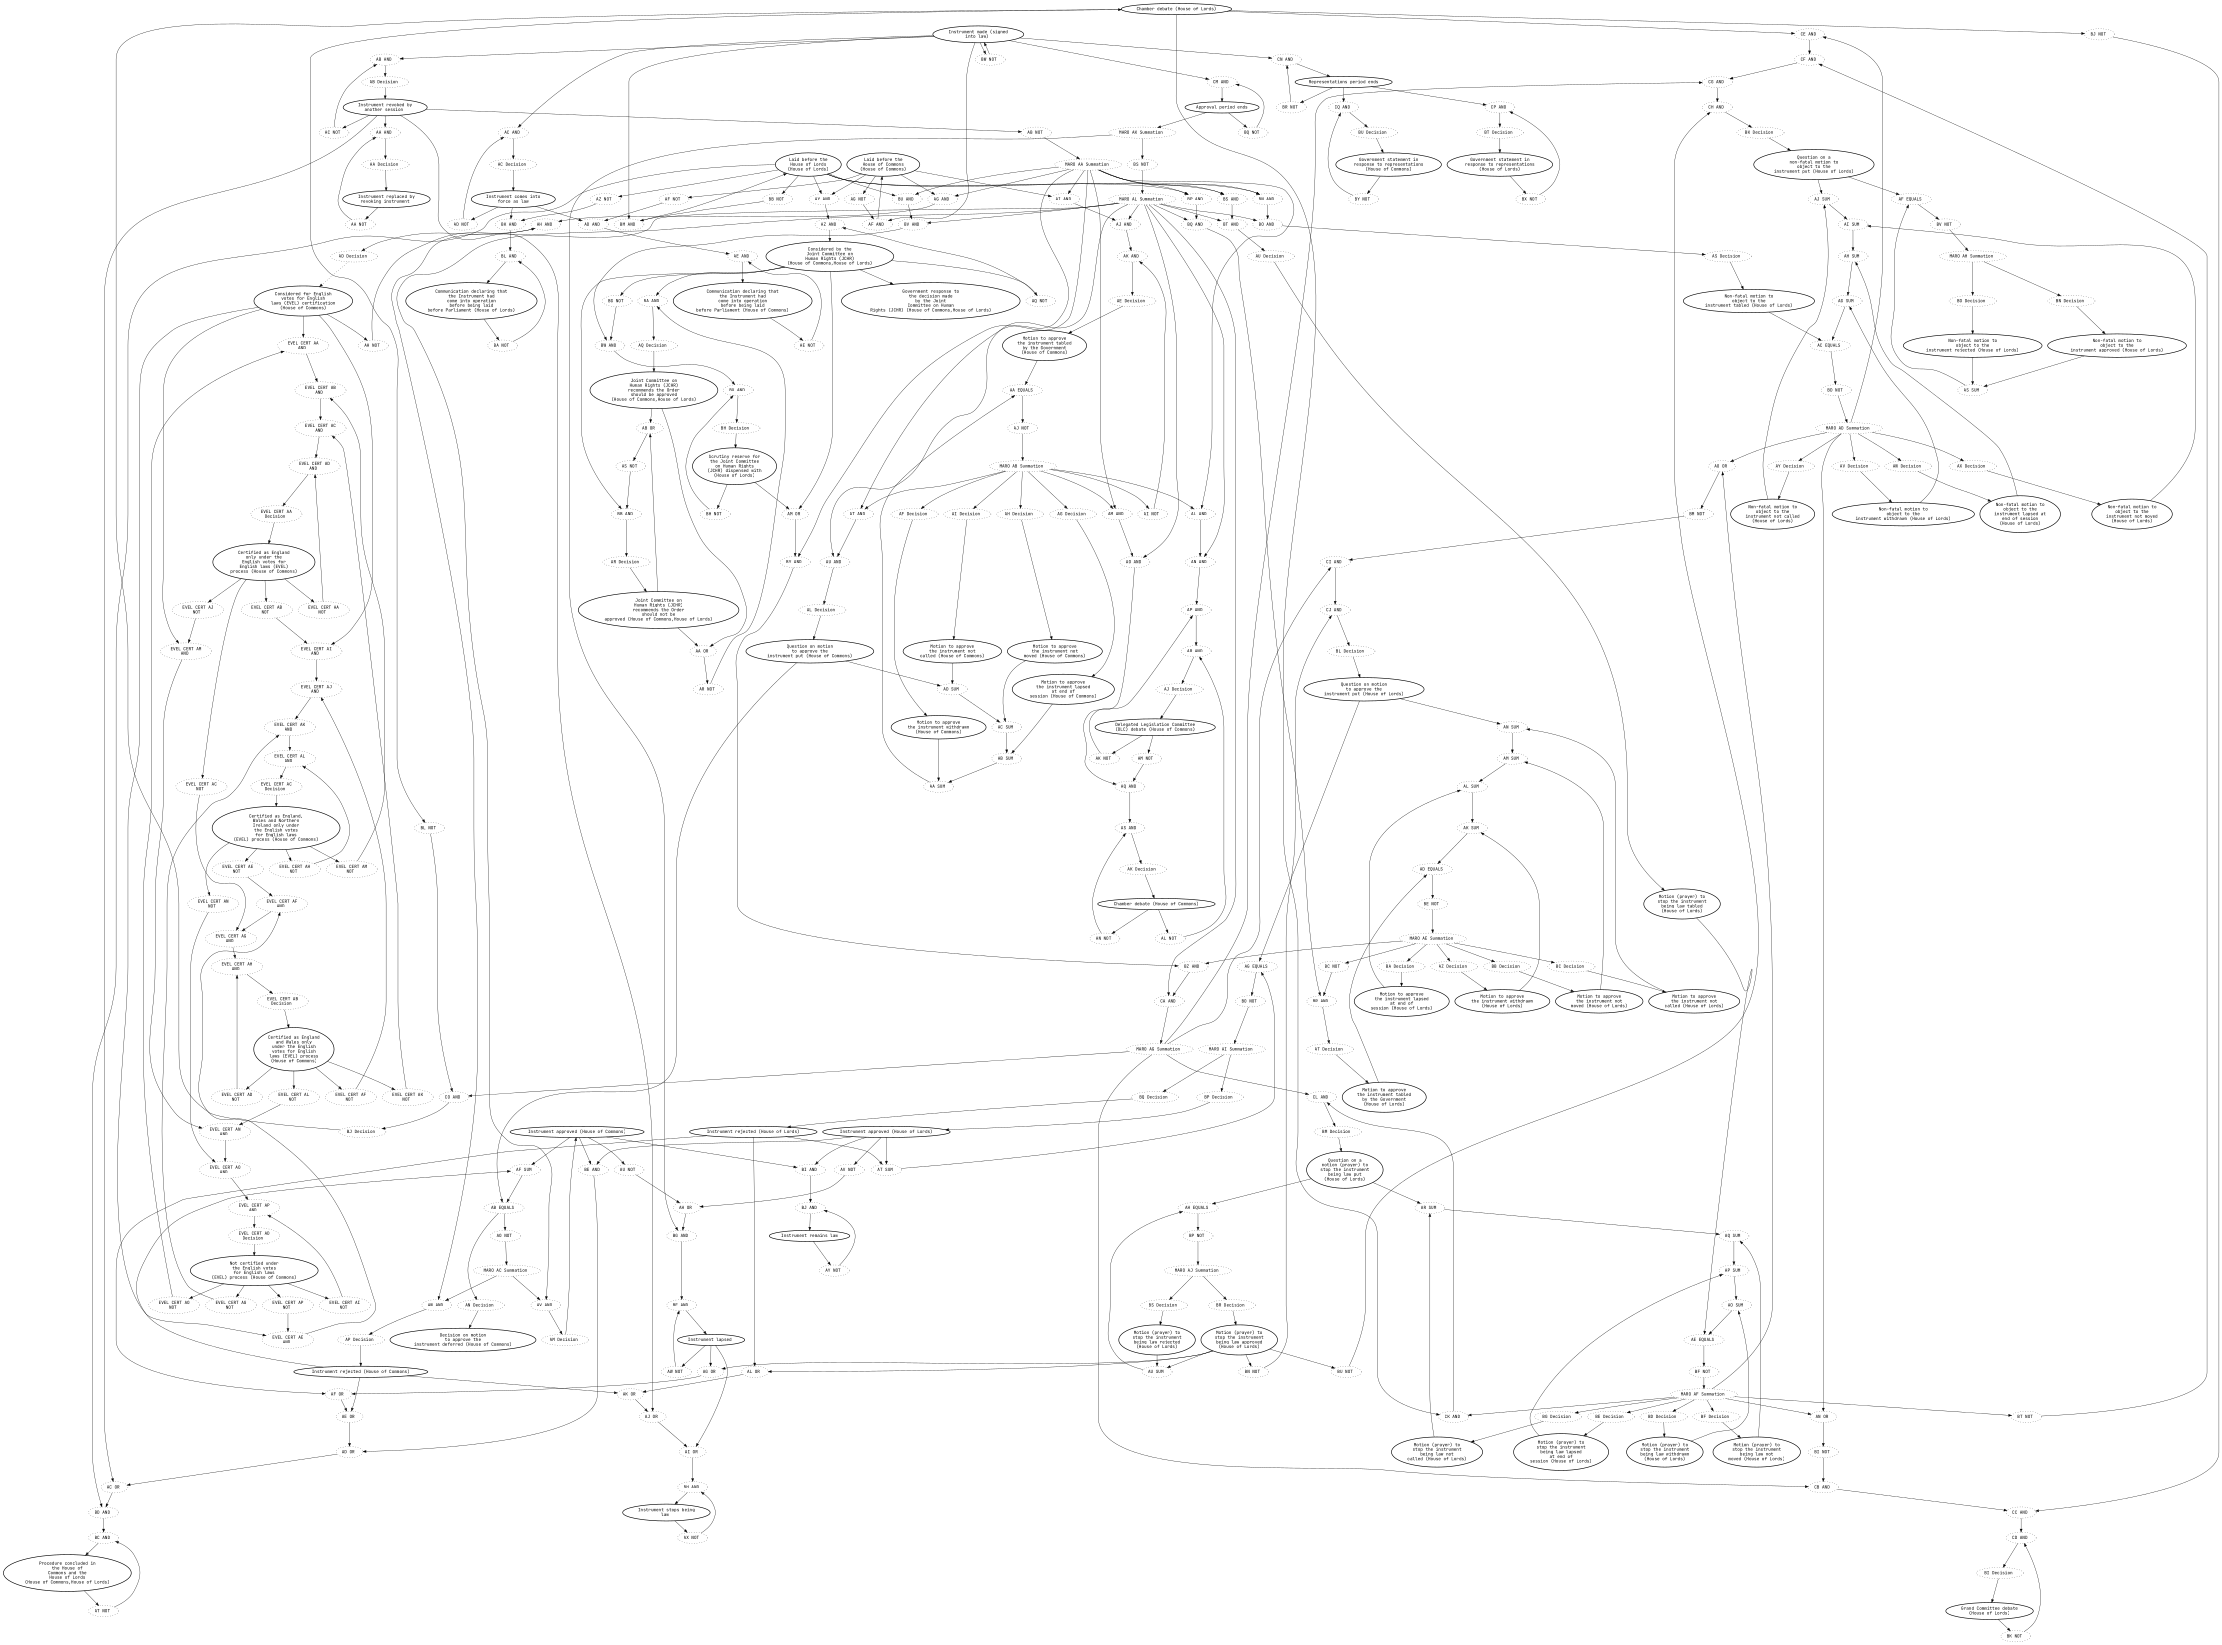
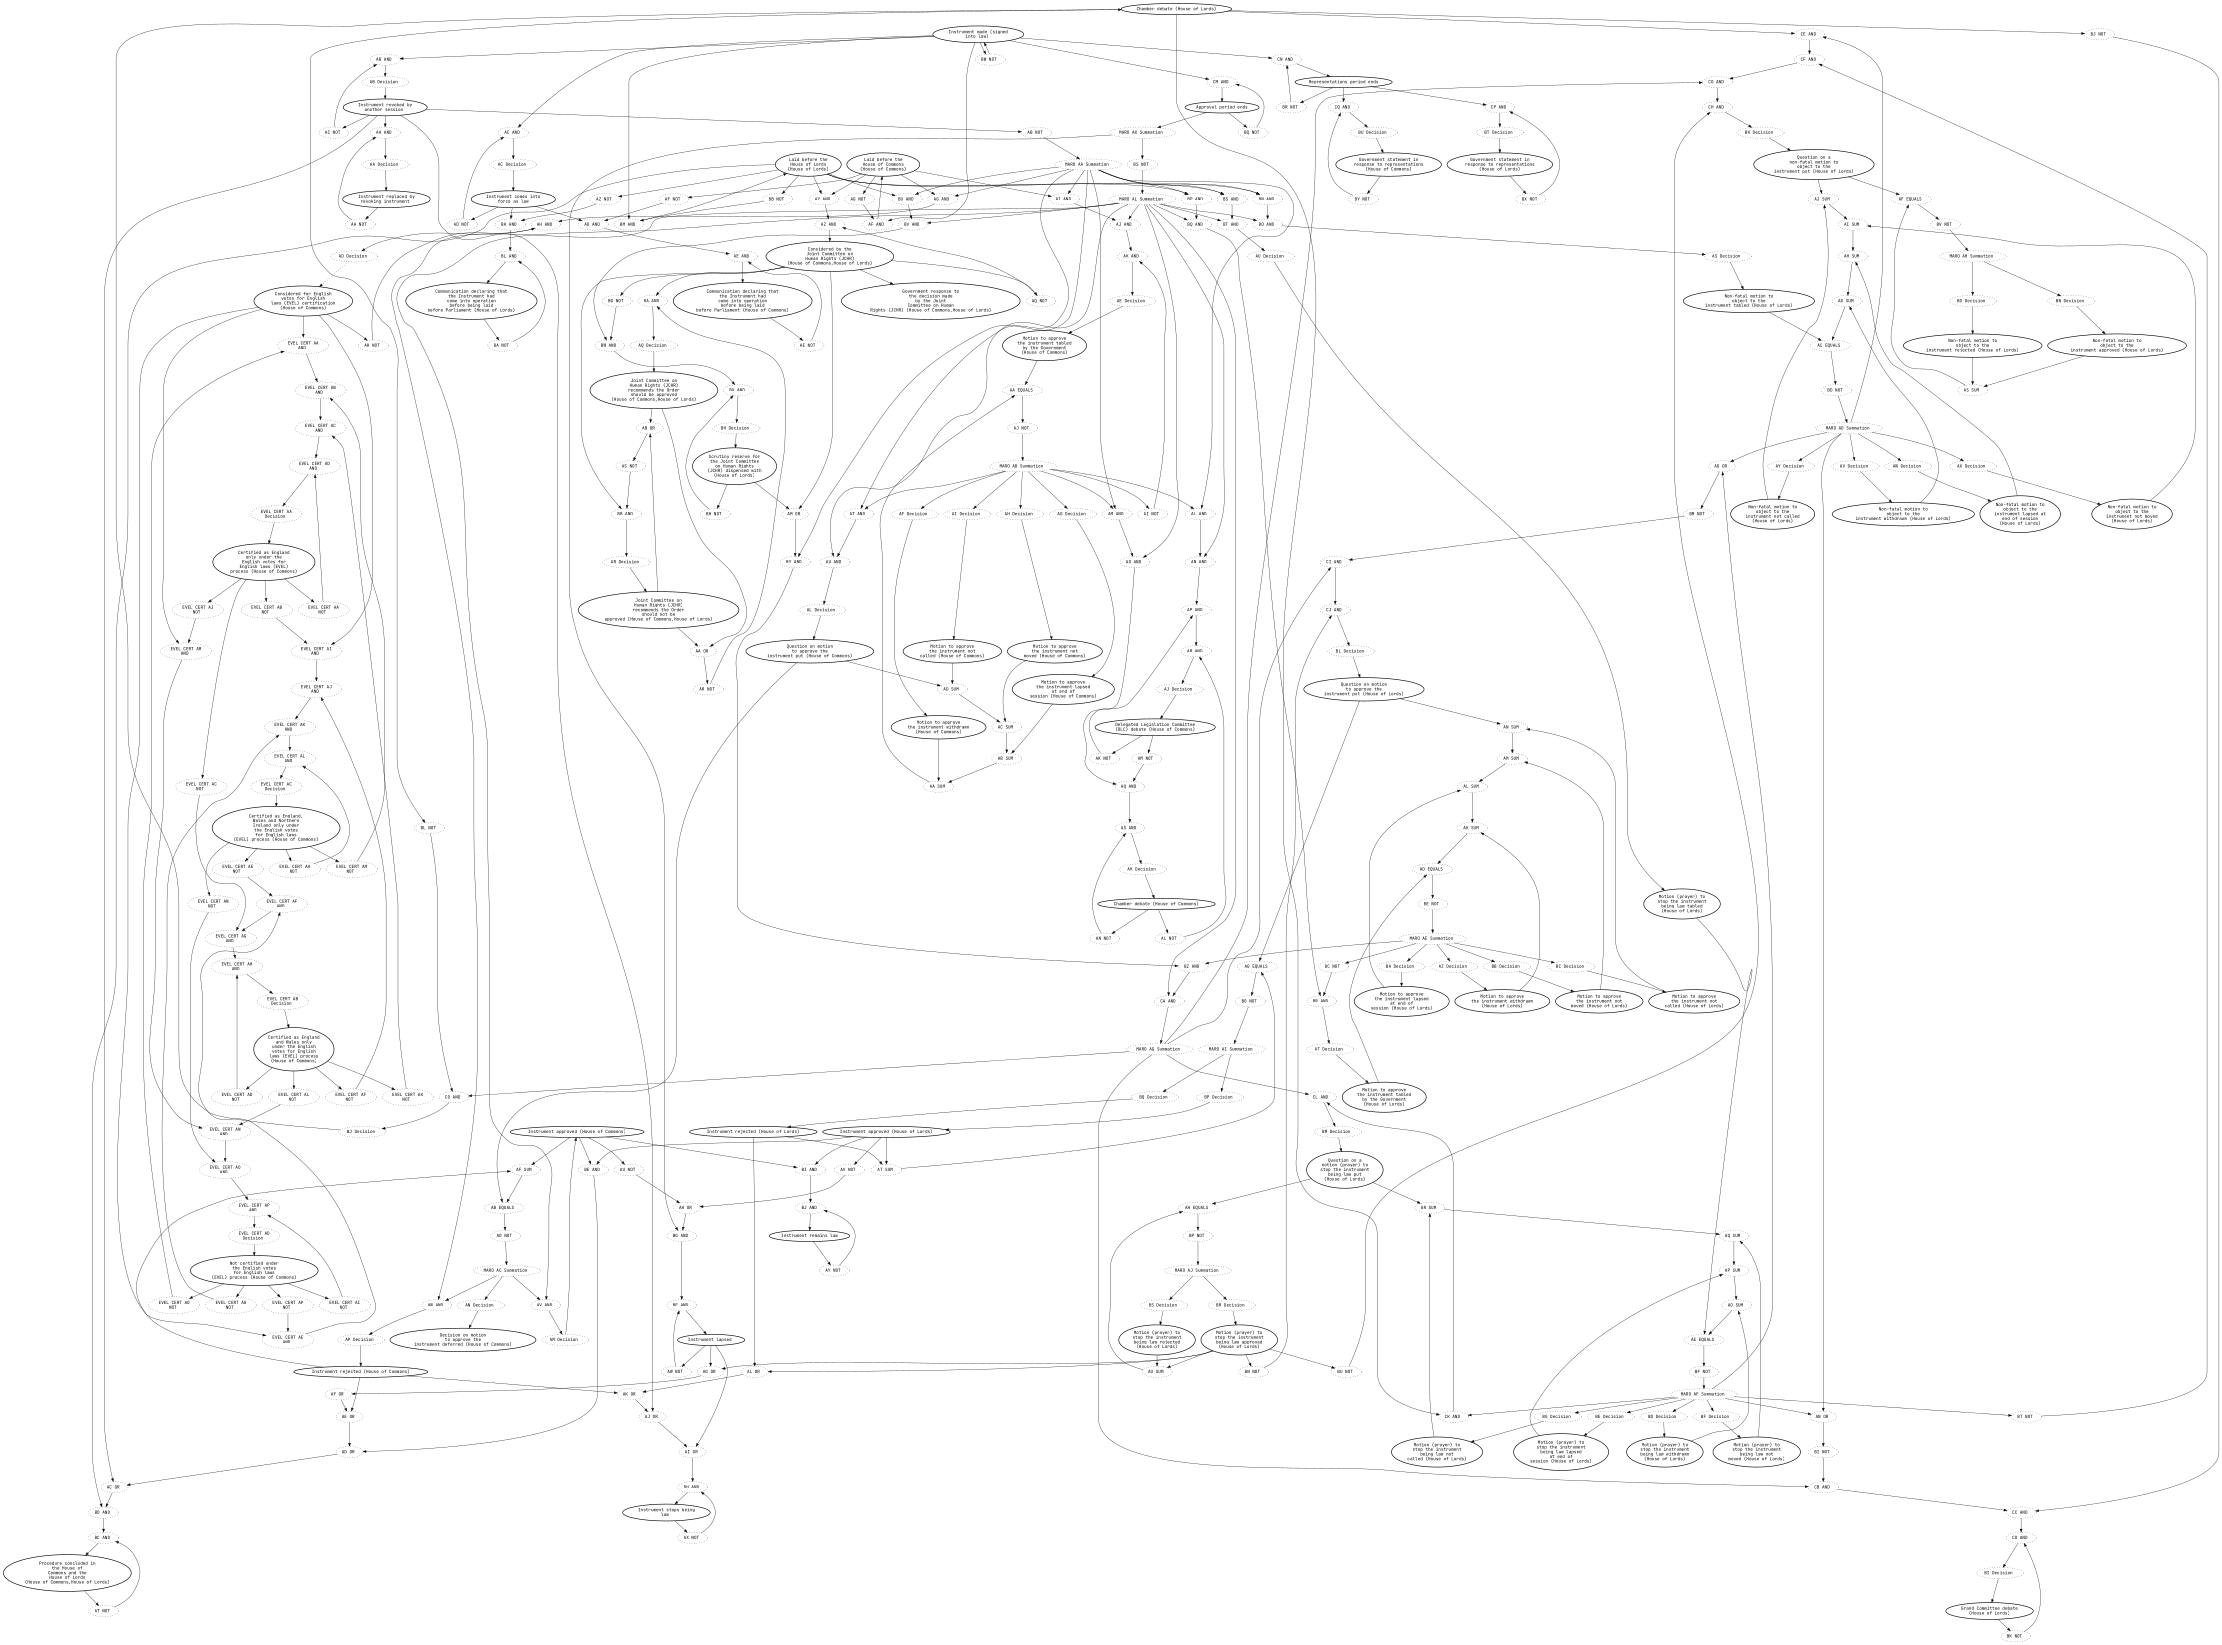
(248, 1189) -> none
(472, 1252) -> (495, 1287)
